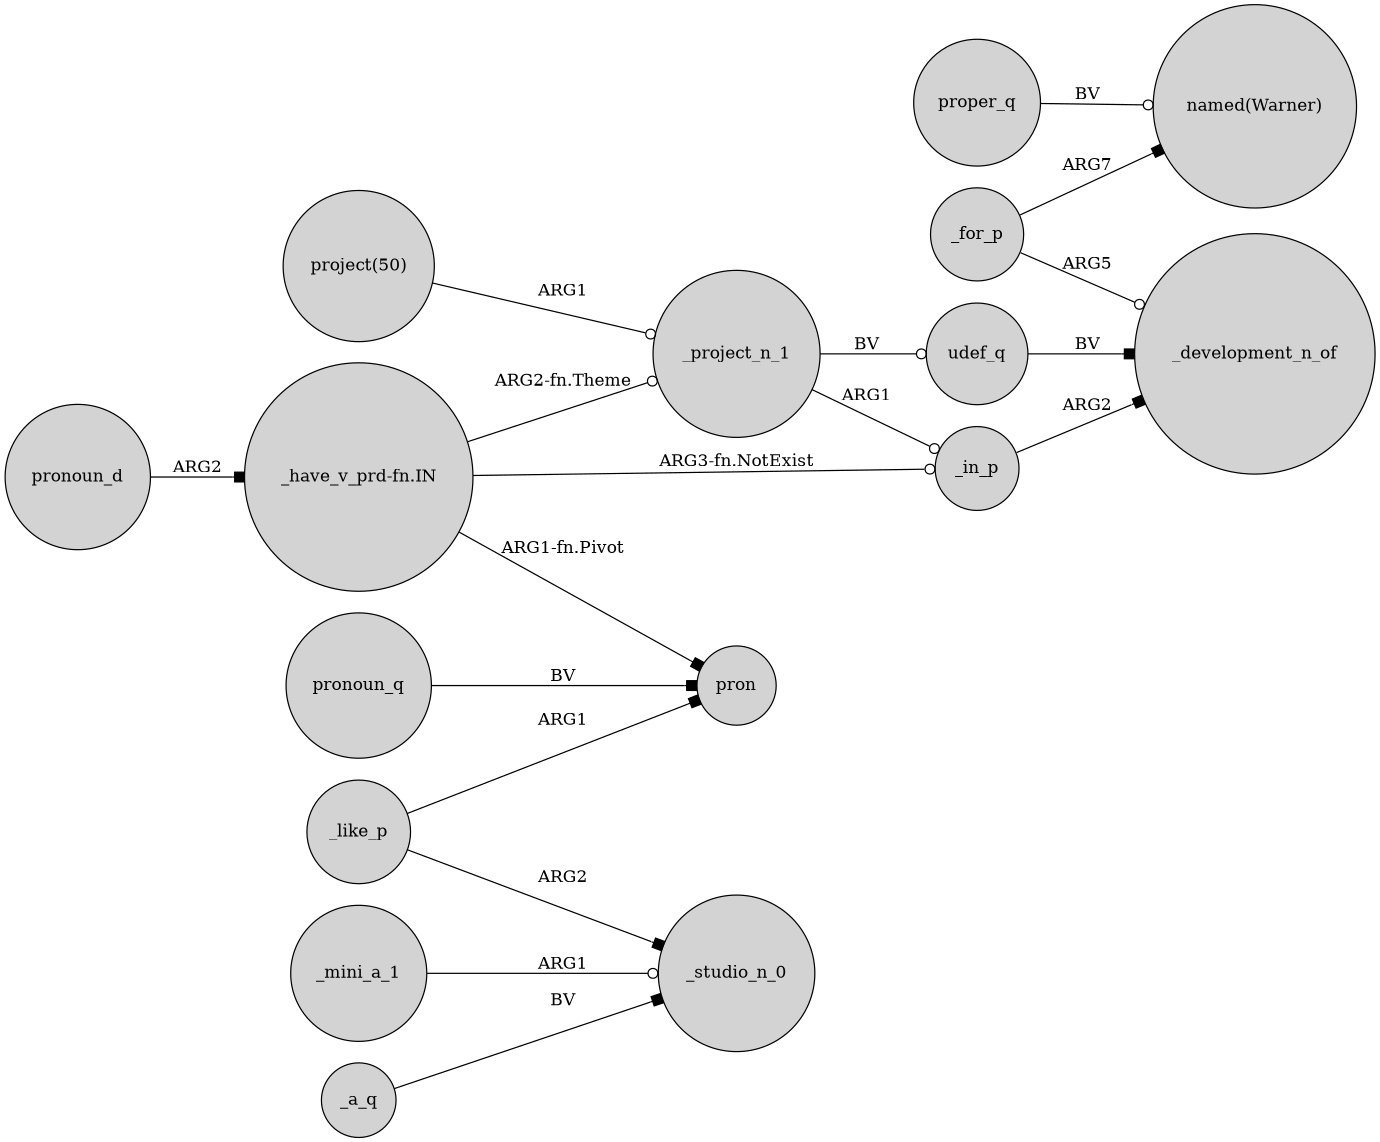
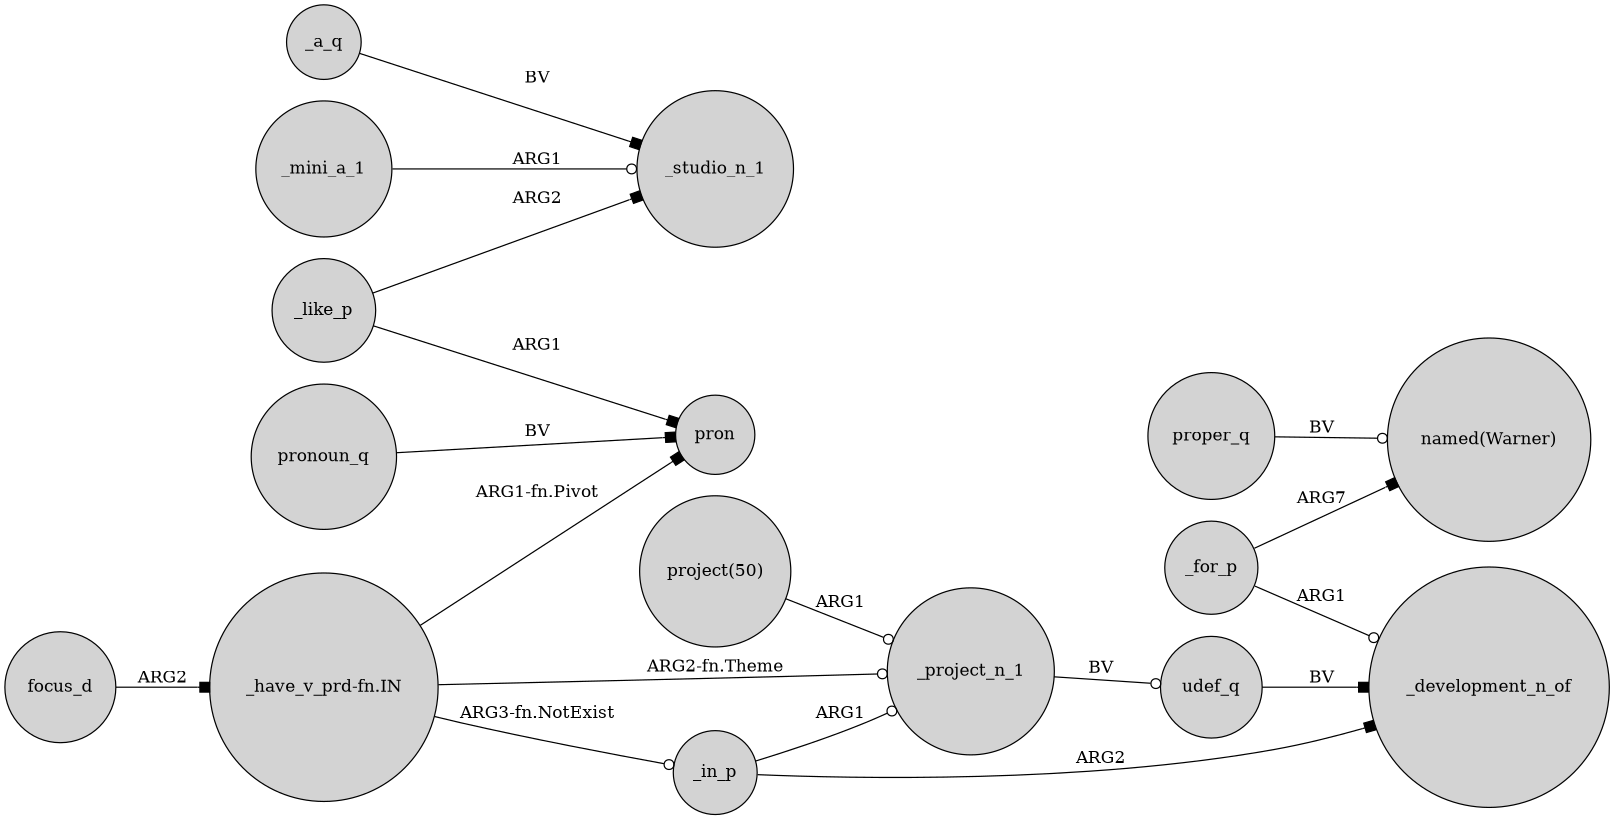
(1087, 264) -> (1322, 596)
(871, 418) -> (822, 739)
(78, 477) -> (60, 687)
(737, 973) -> (715, 169)
